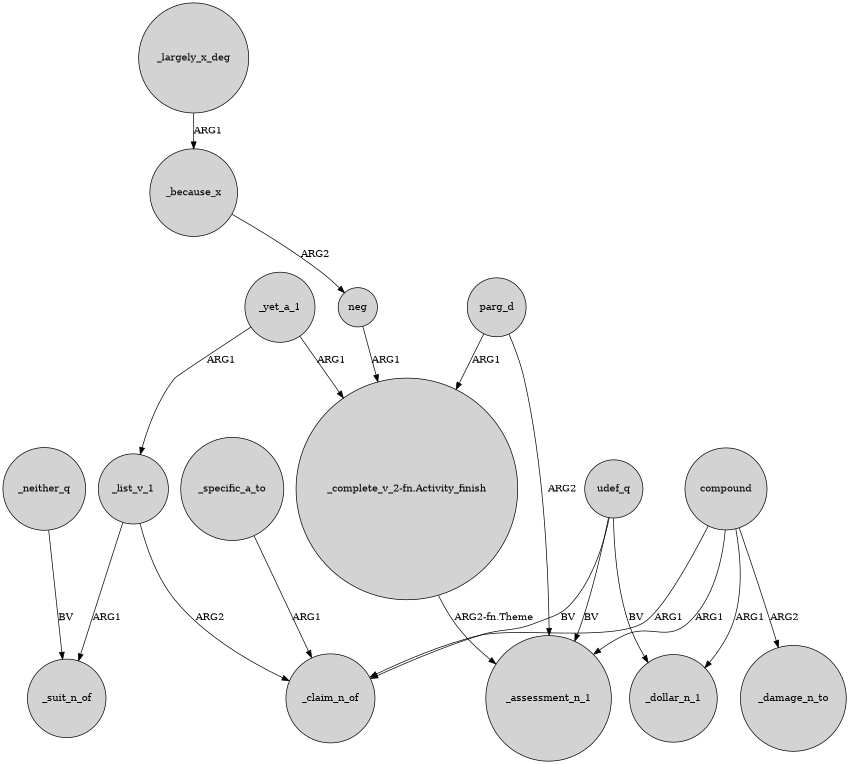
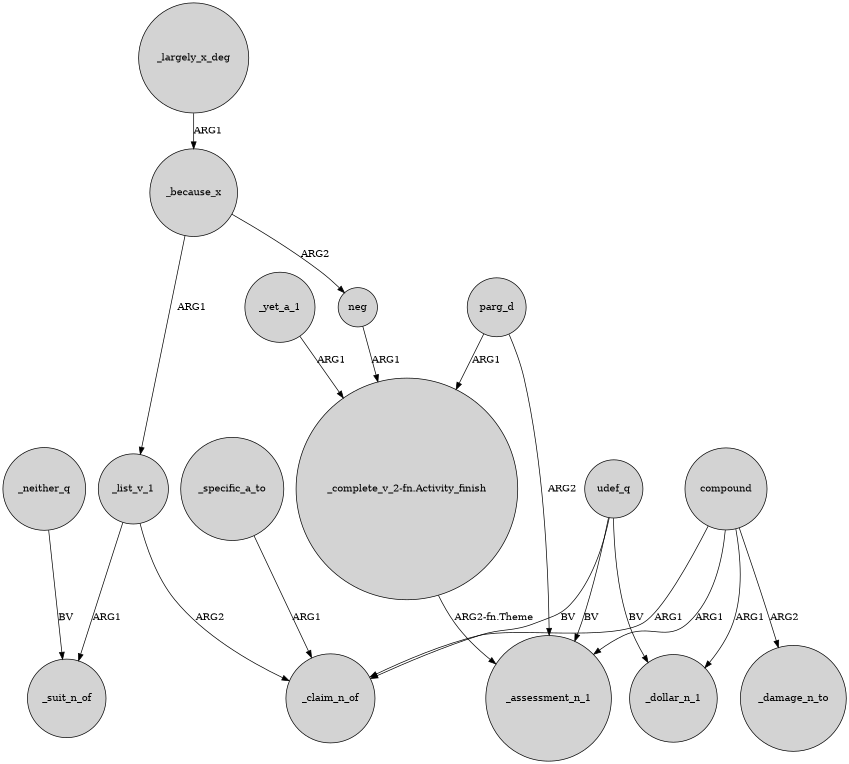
(181, 374) -> (163, 341)
